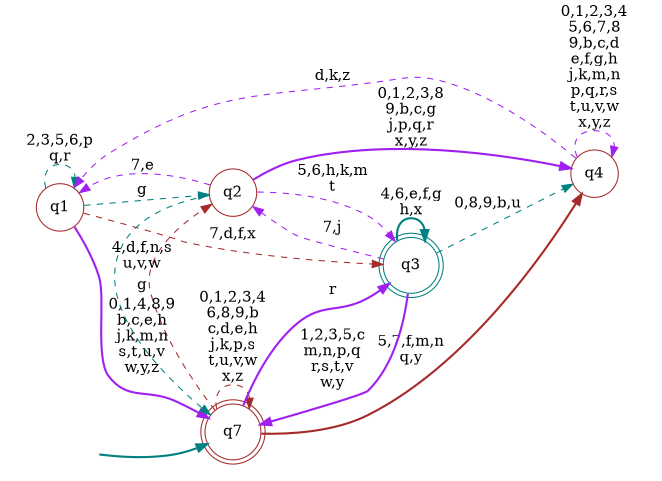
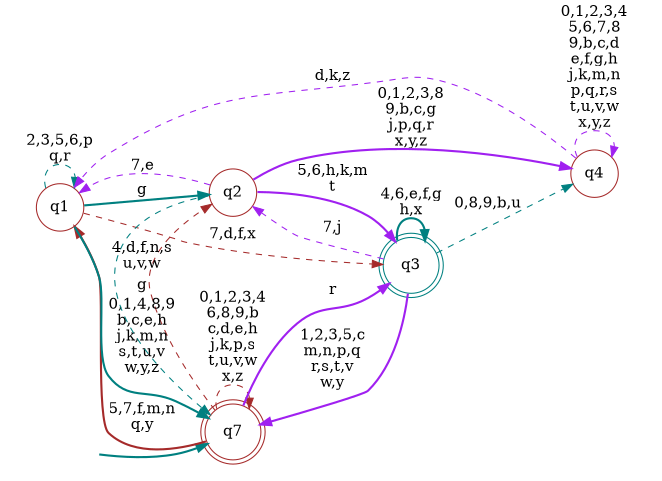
(141, 200) -> (141, 200)
(327, 200) -> (327, 200)
(102, 349) -> (111, 379)
(446, 361) -> (101, 384)
